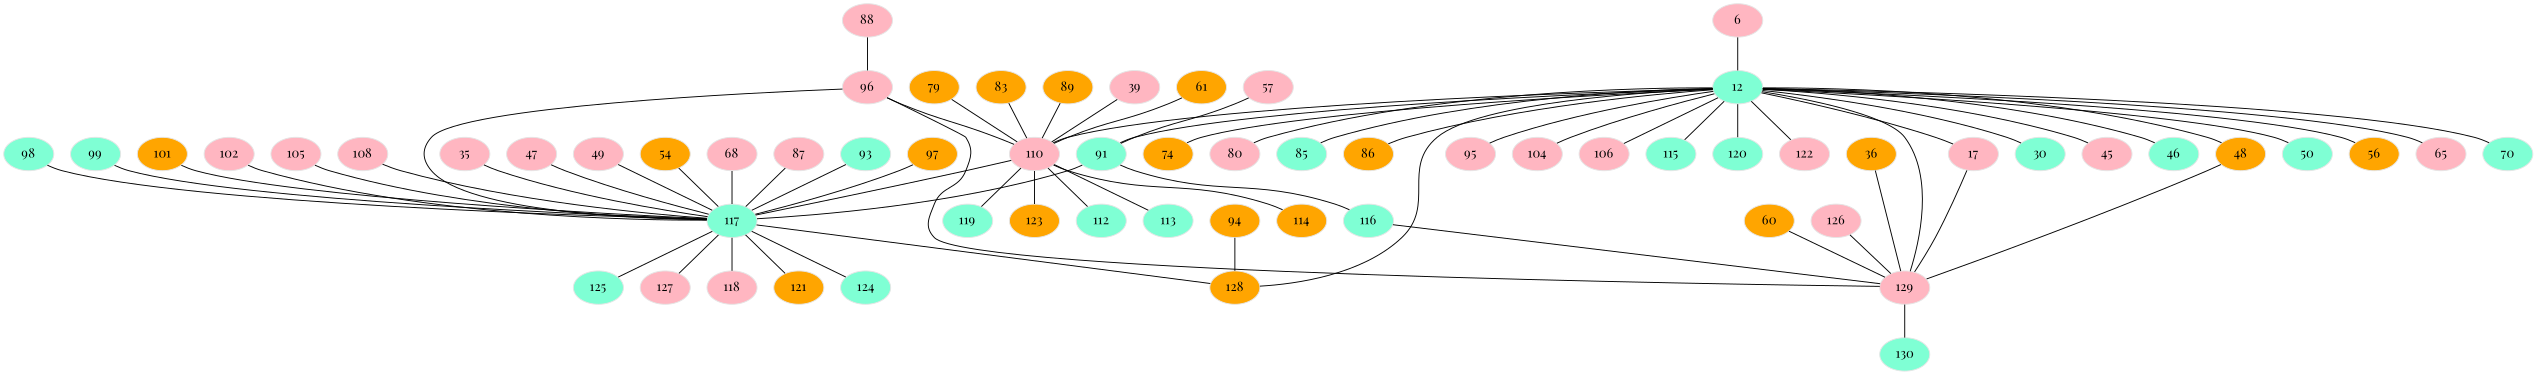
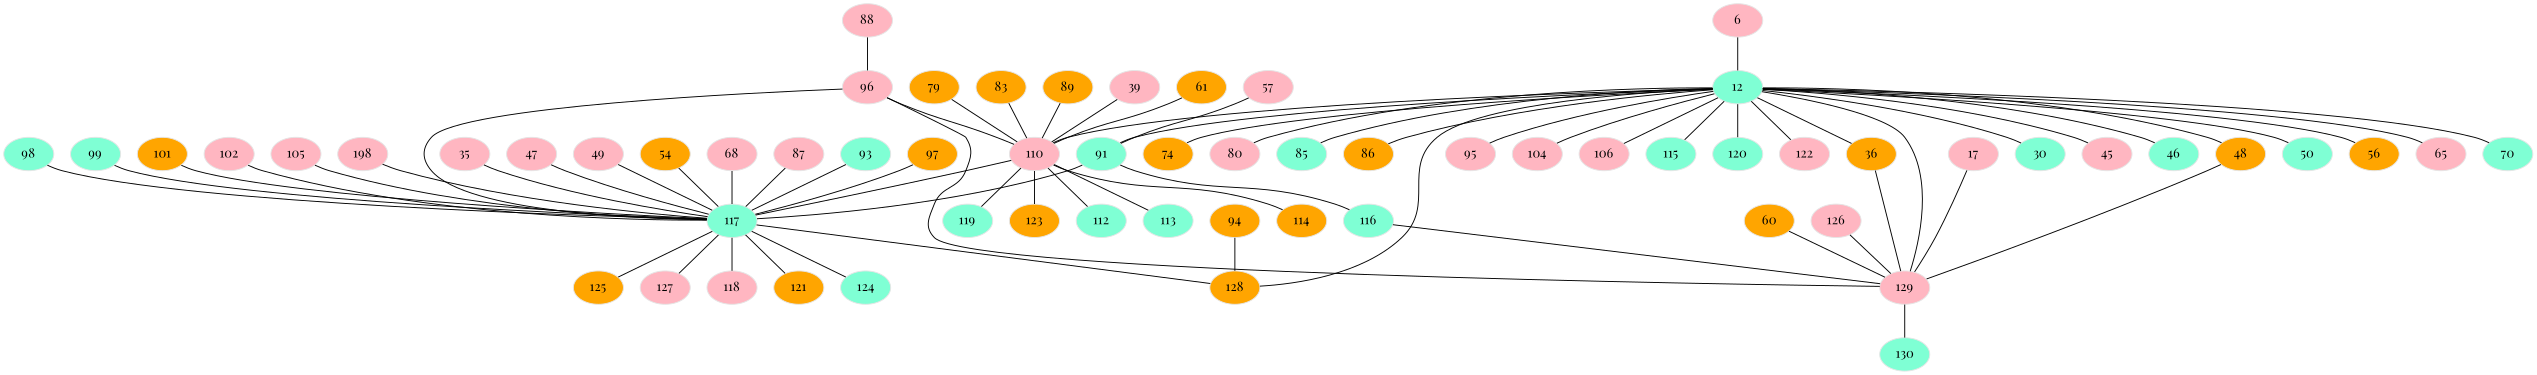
(1906, 128) -> (1804, 121)
(363, 154) -> (363, 154)
(598, 288) -> (598, 288)
